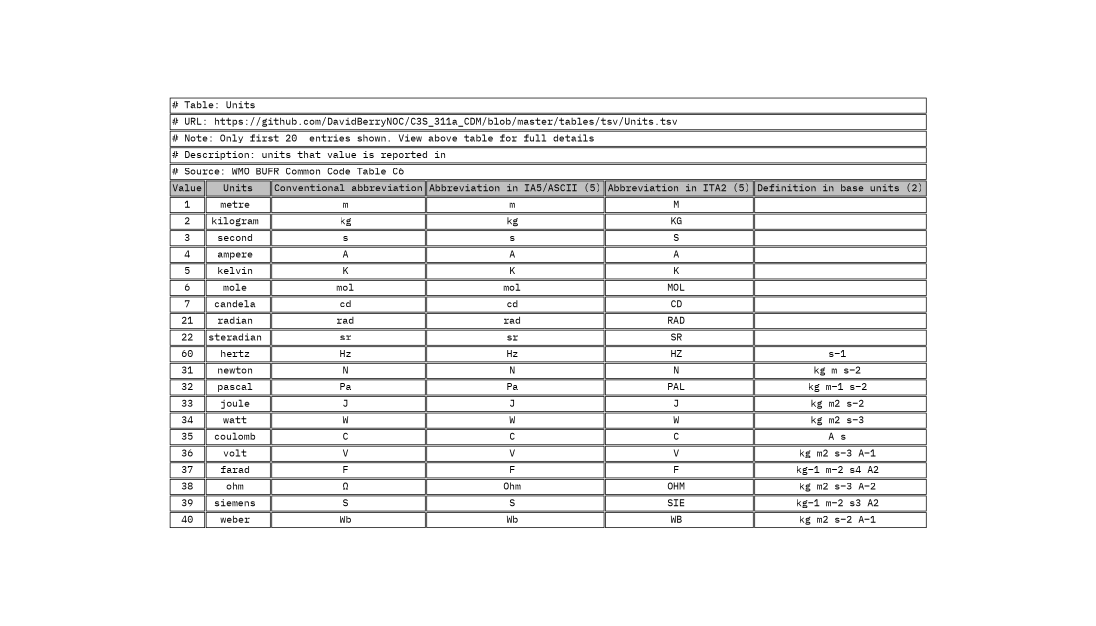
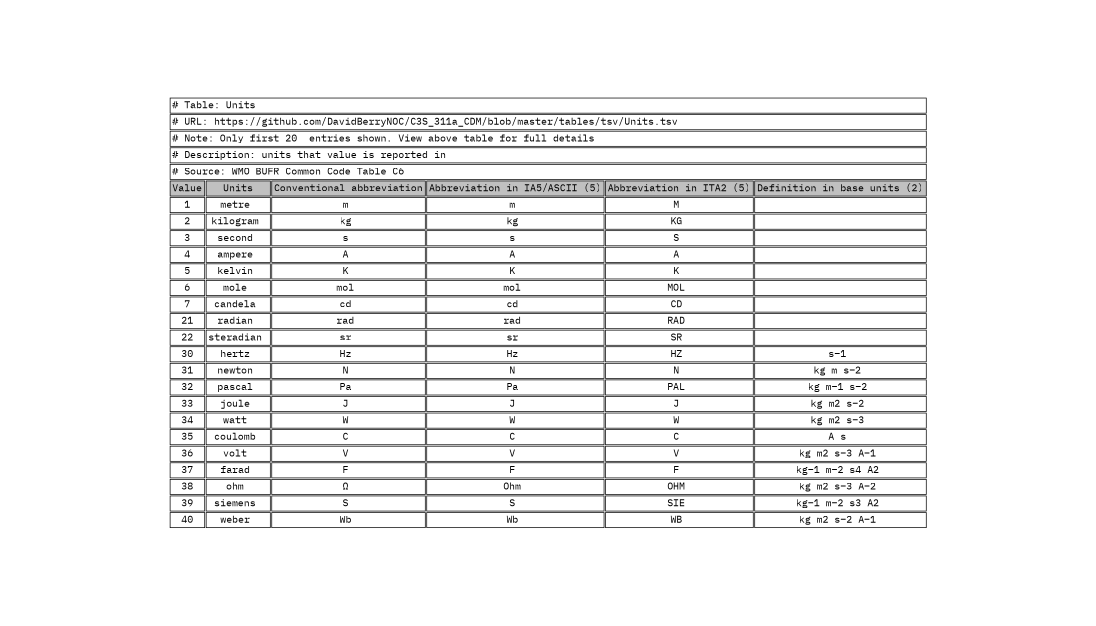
(187, 354) -> (187, 354)
